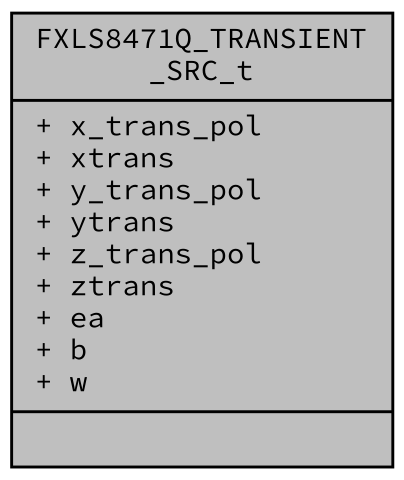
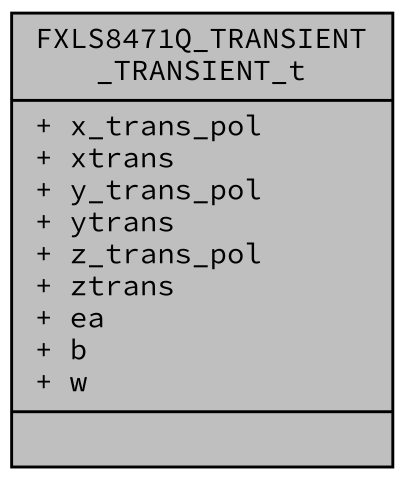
(202, 71) -> (202, 71)
